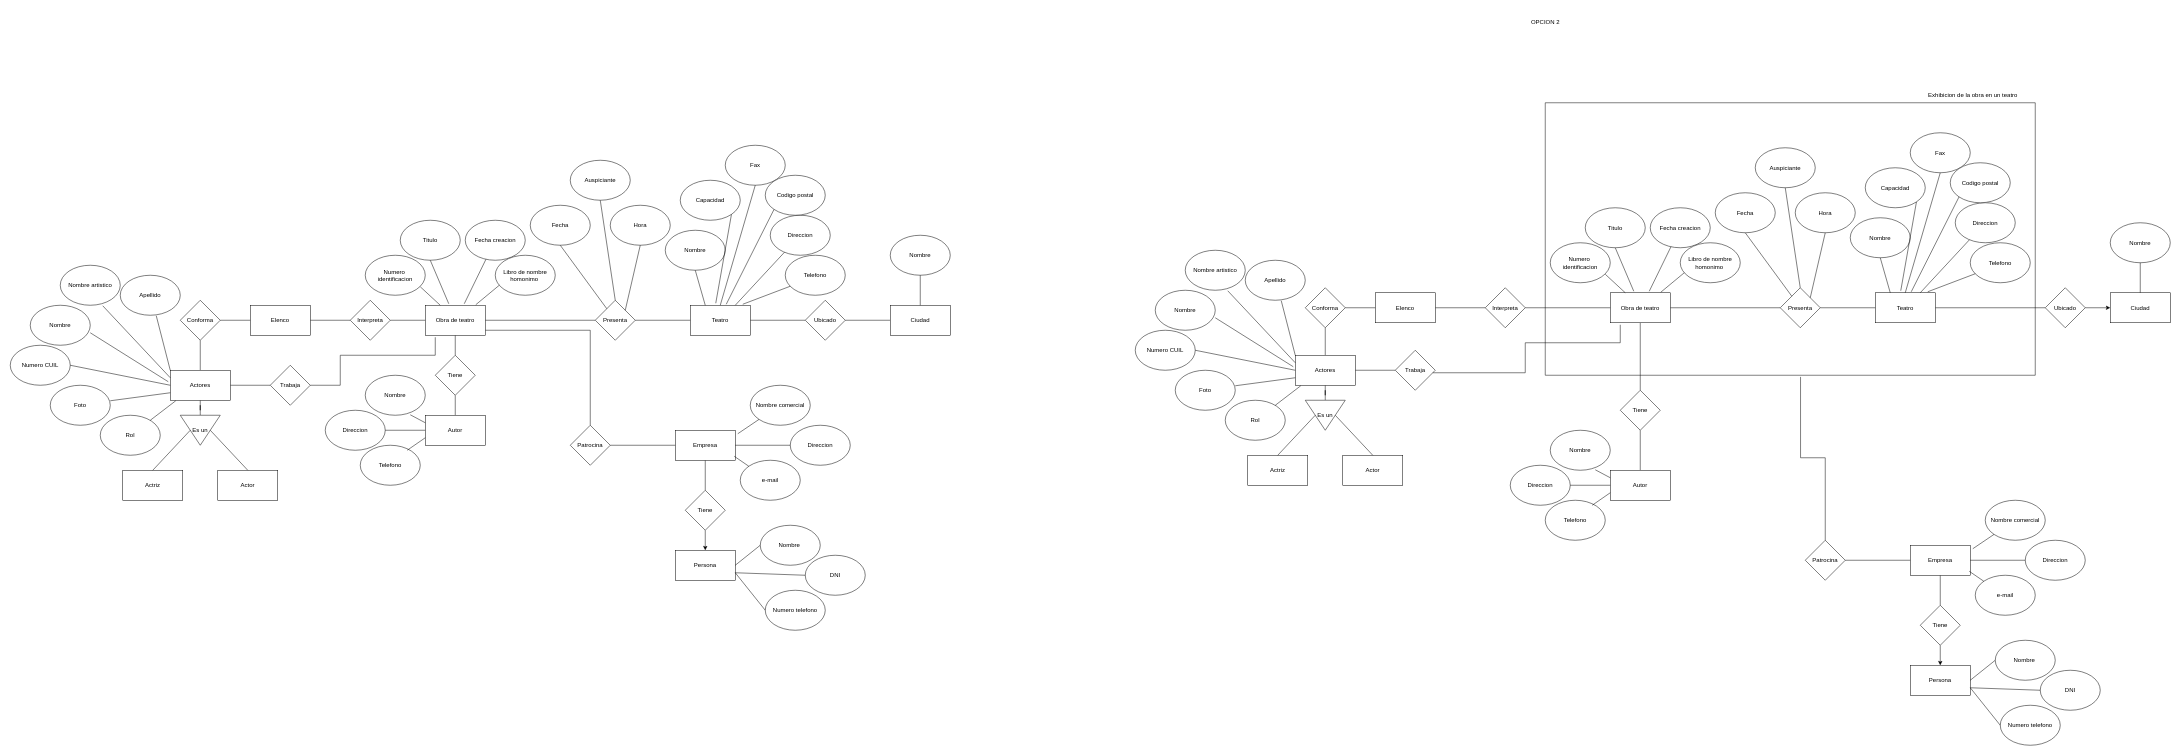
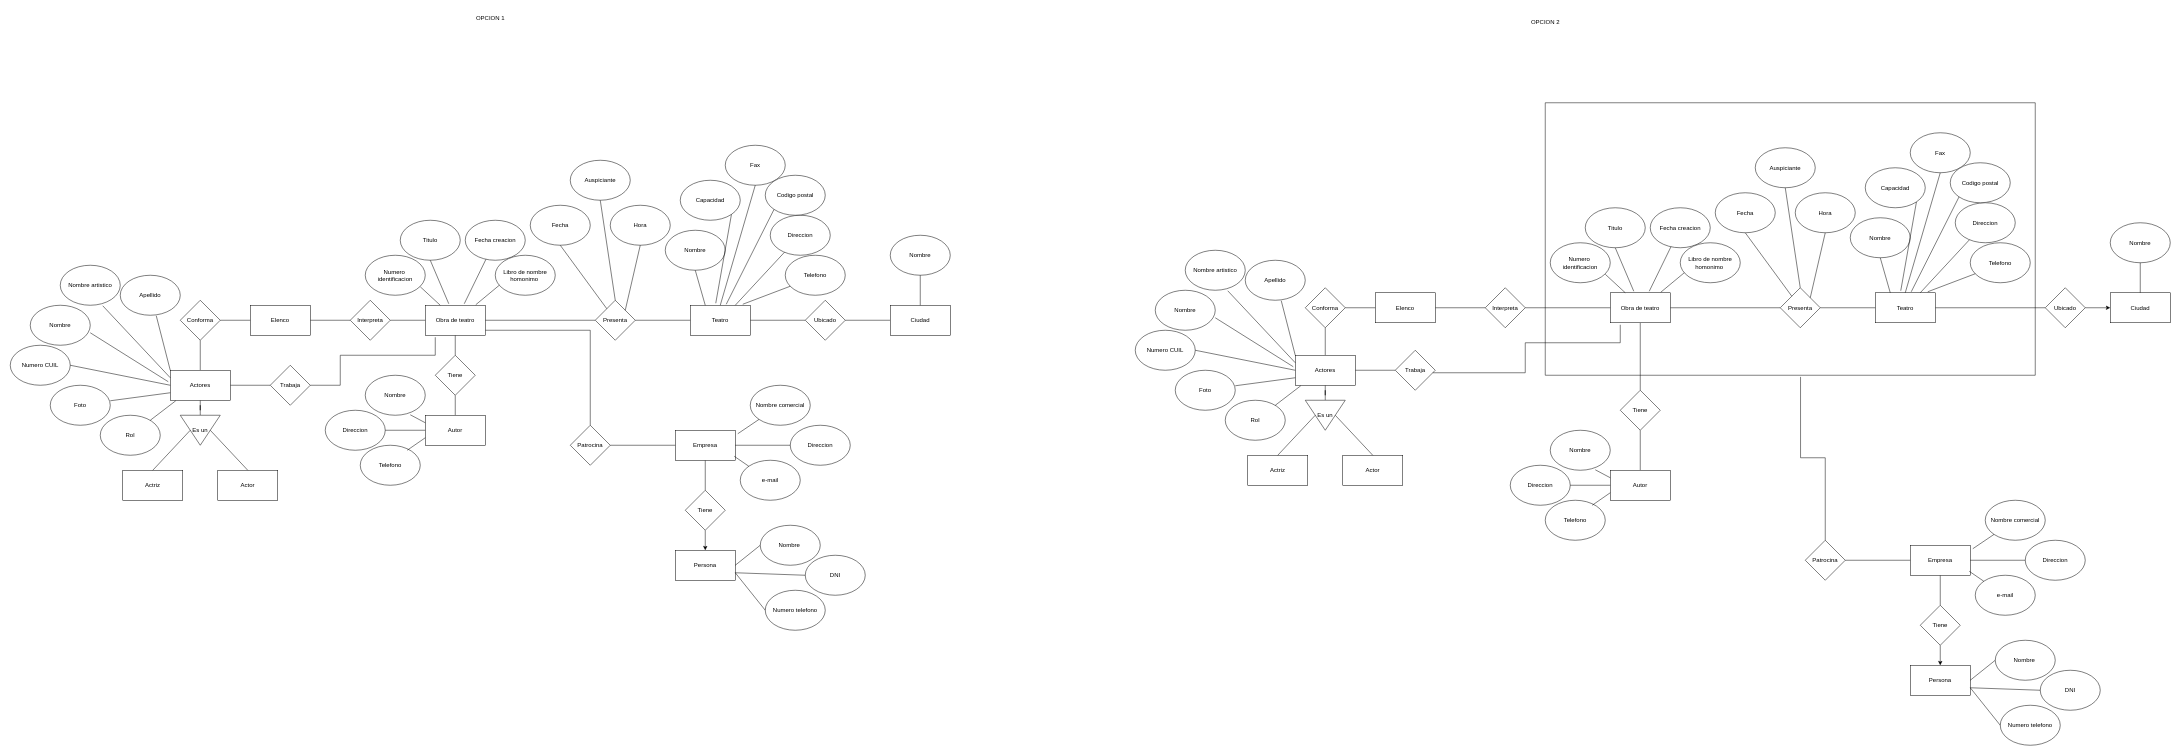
none -> (490, 18)
(1973, 95) -> none
